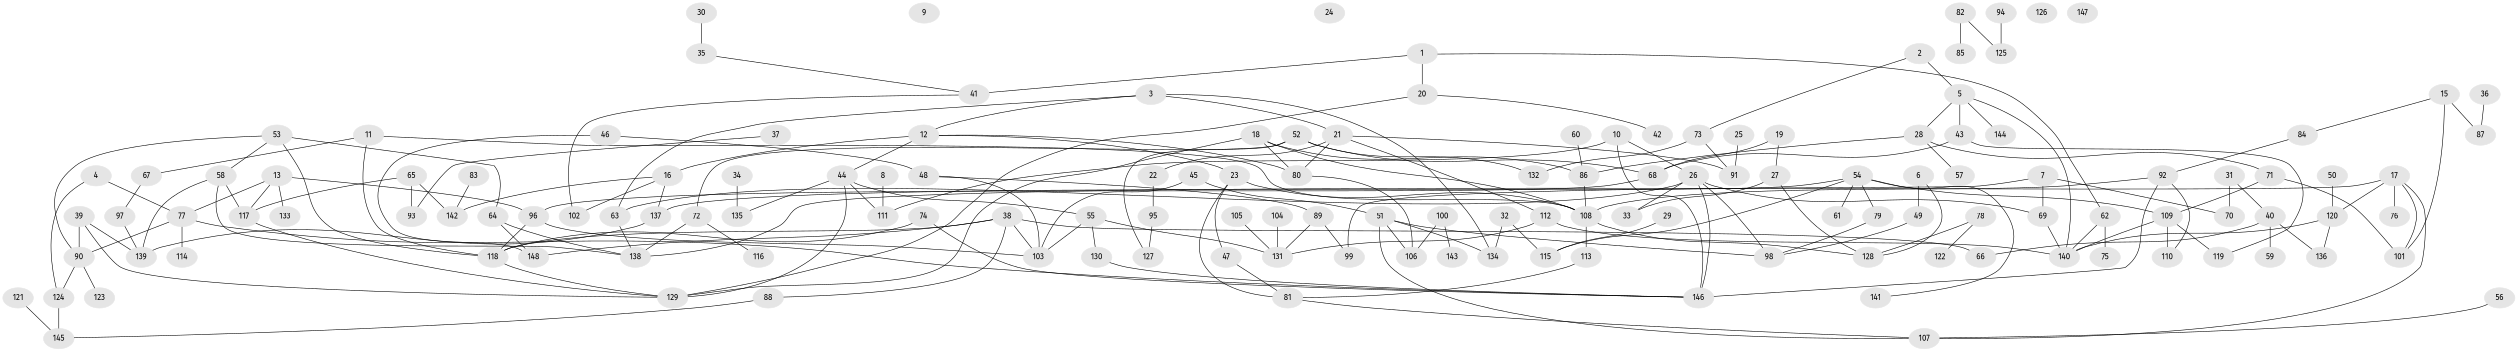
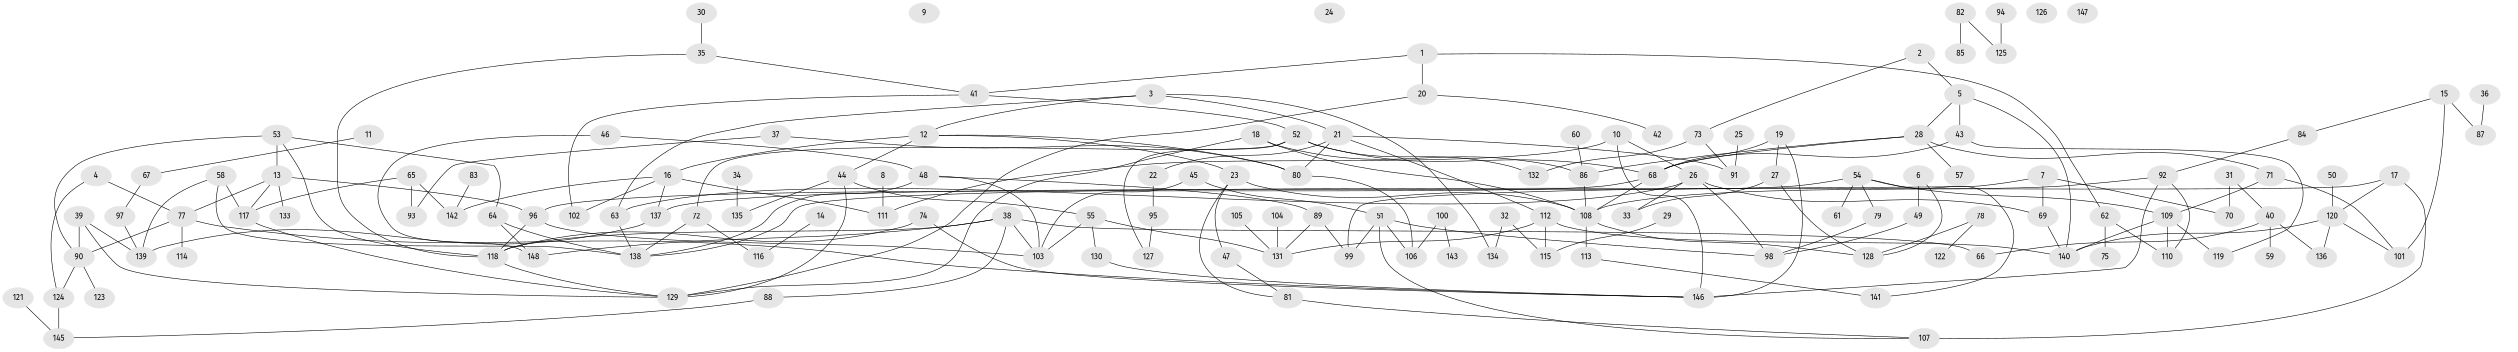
none -> (1138, 106)
(2001, 135) -> none
none -> (1783, 148)
(253, 152) -> (277, 156)
(1196, 156) -> (1617, 197)
(1278, 157) -> (1039, 147)
(863, 196) -> (813, 201)
none -> (778, 209)
(2417, 215) -> (2366, 237)
none -> (821, 217)
(2395, 217) -> none
(1702, 223) -> (1545, 236)
(1710, 228) -> (1796, 257)
(382, 230) -> (393, 88)
(1440, 235) -> (1365, 237)
(2085, 237) -> (2131, 234)
(1467, 287) -> (1731, 278)
(2500, 298) -> none
